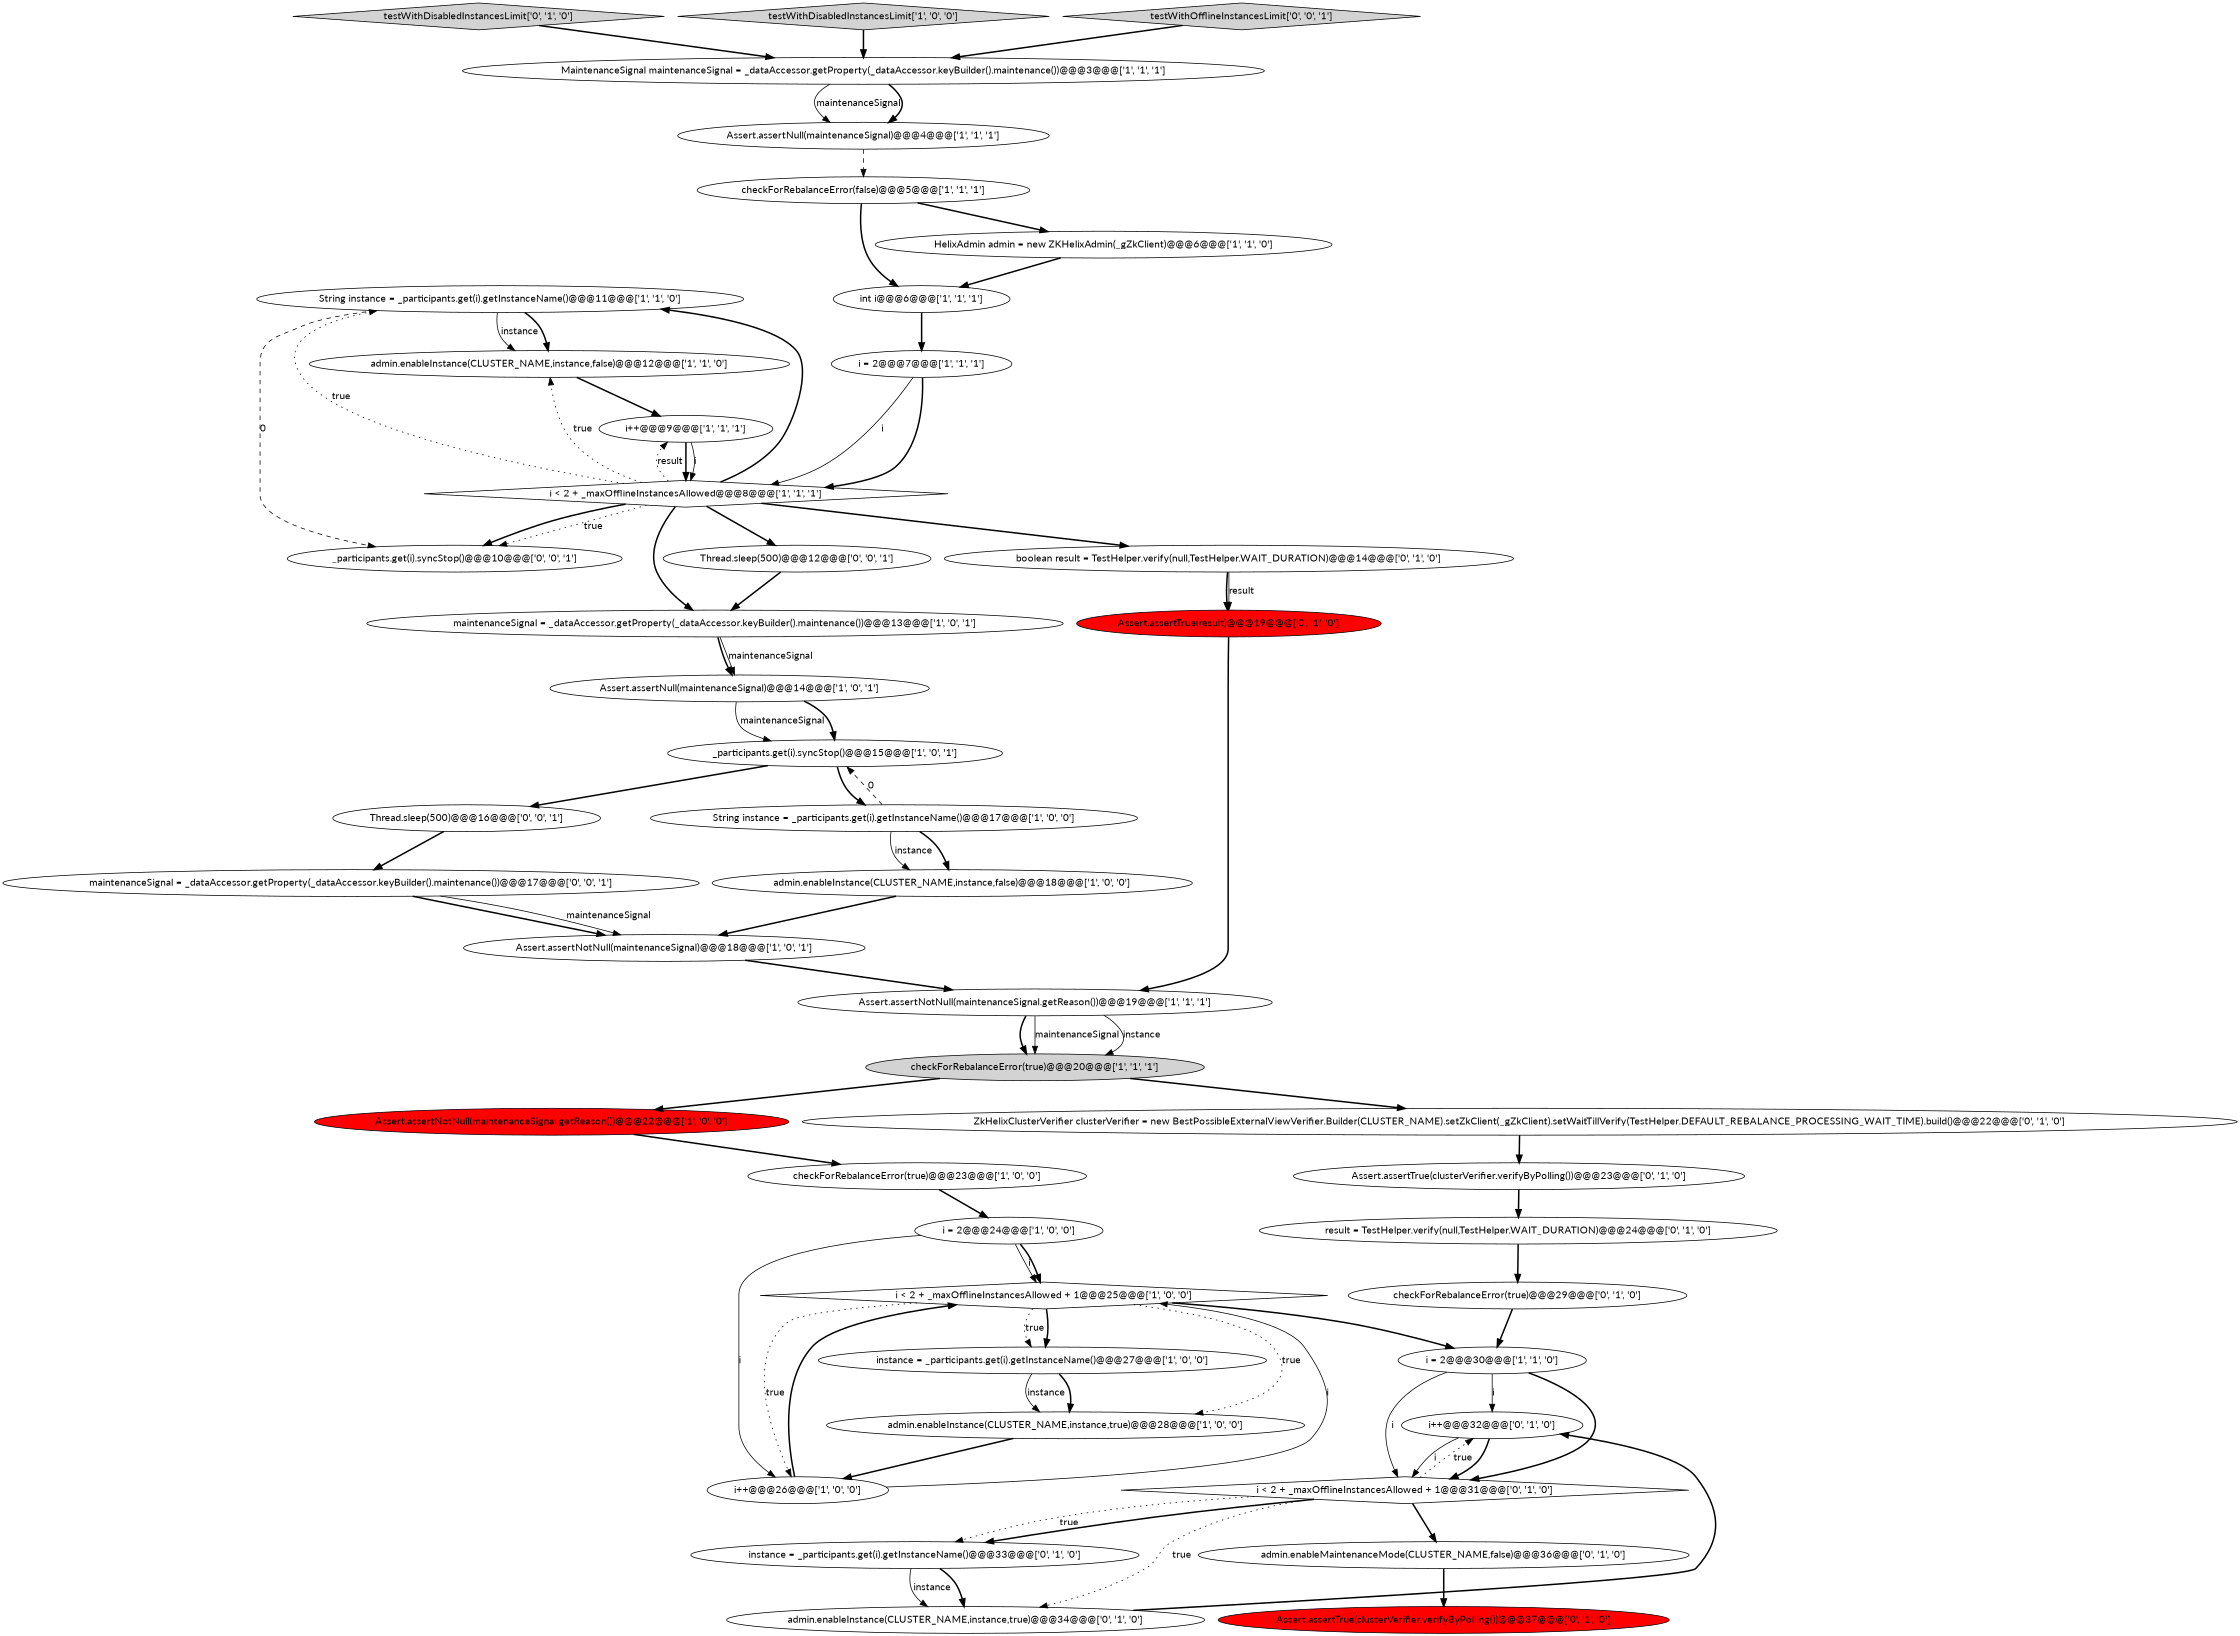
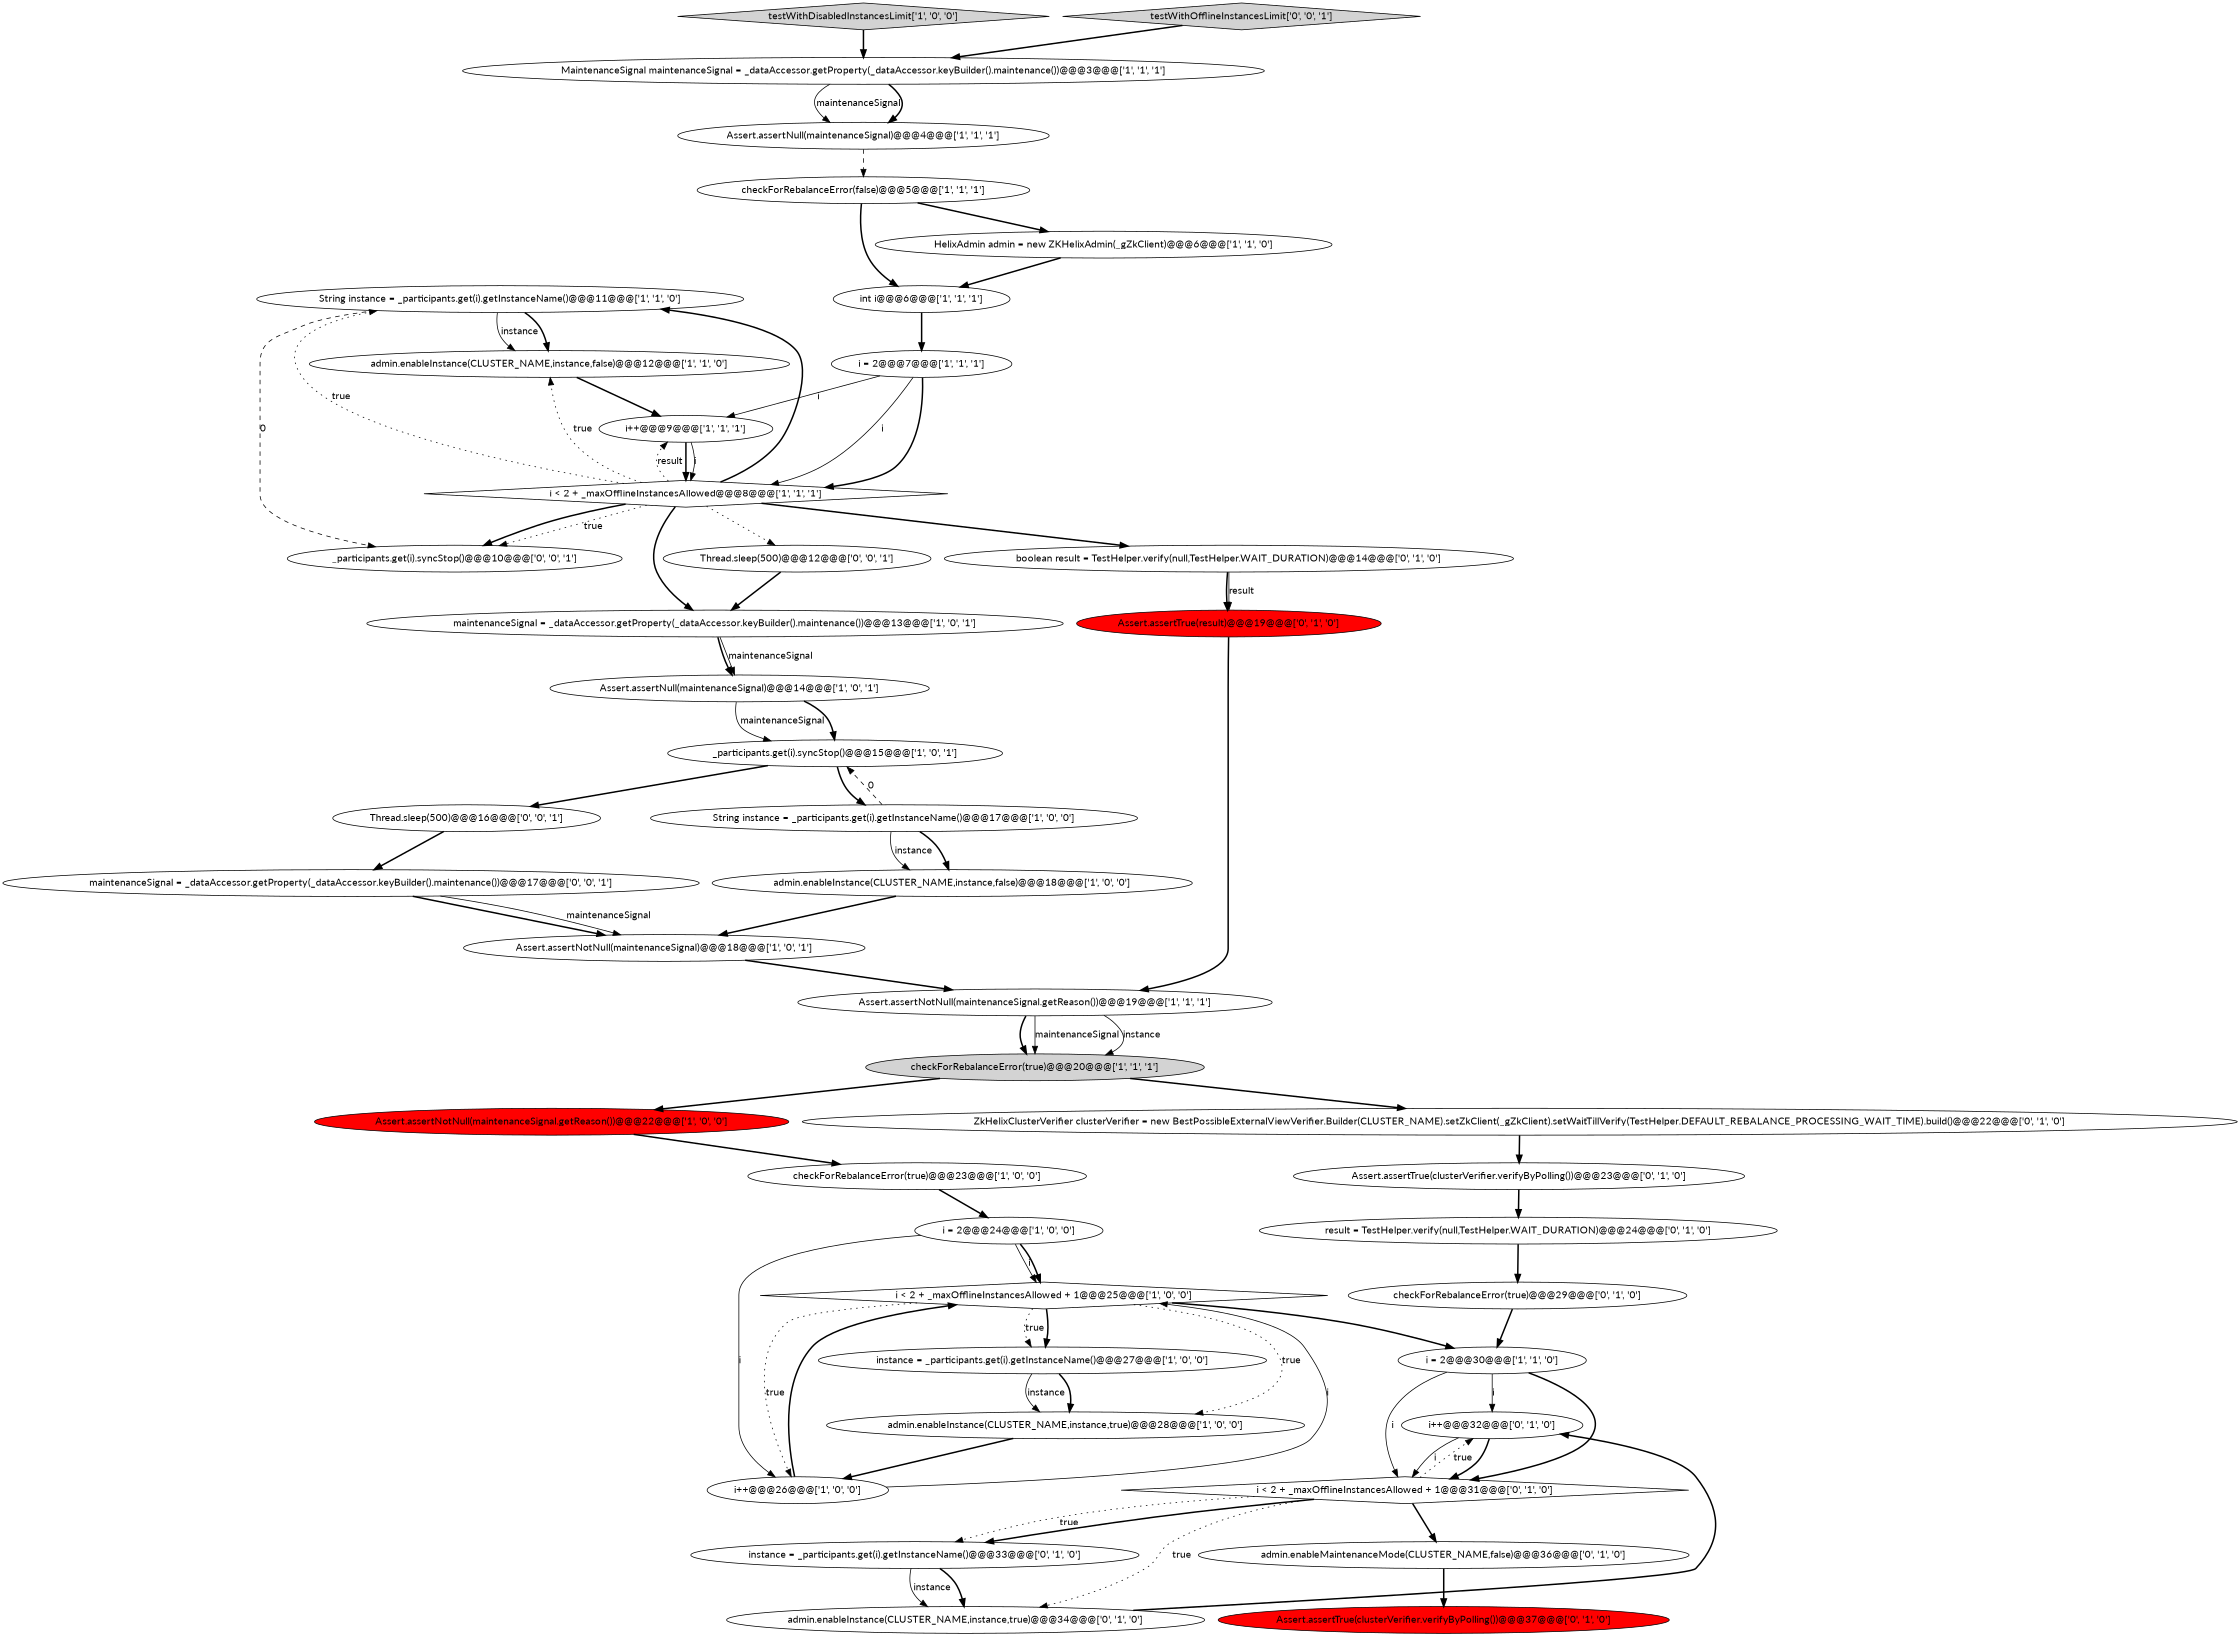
(479, 16) -> none
none -> (807, 395)
(737, 524) -> (737, 524)
